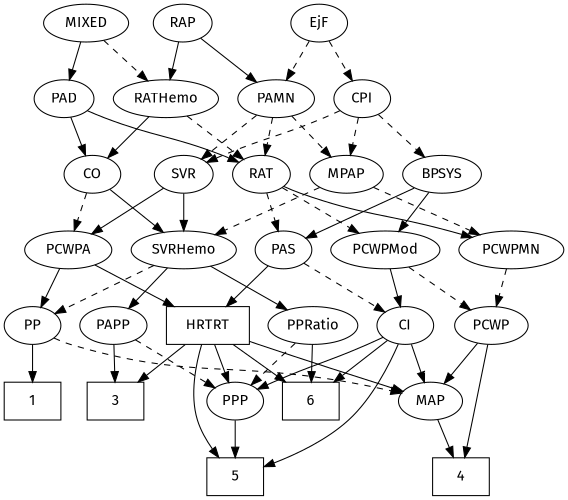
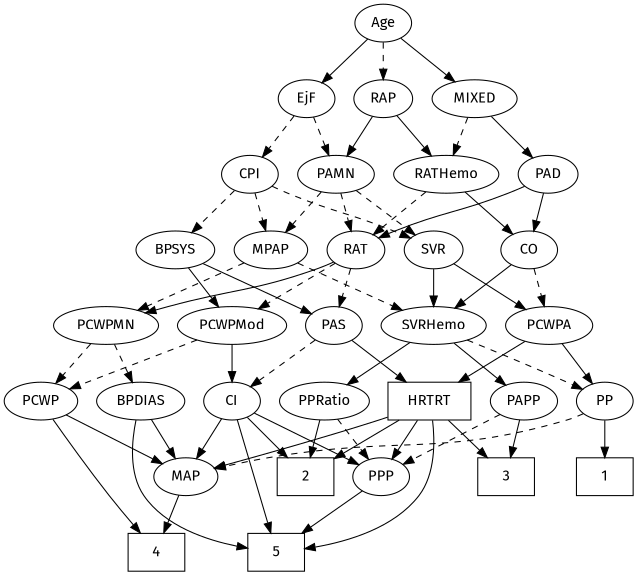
none -> (383, 23)
none -> (141, 401)
(311, 401) -> (306, 477)
